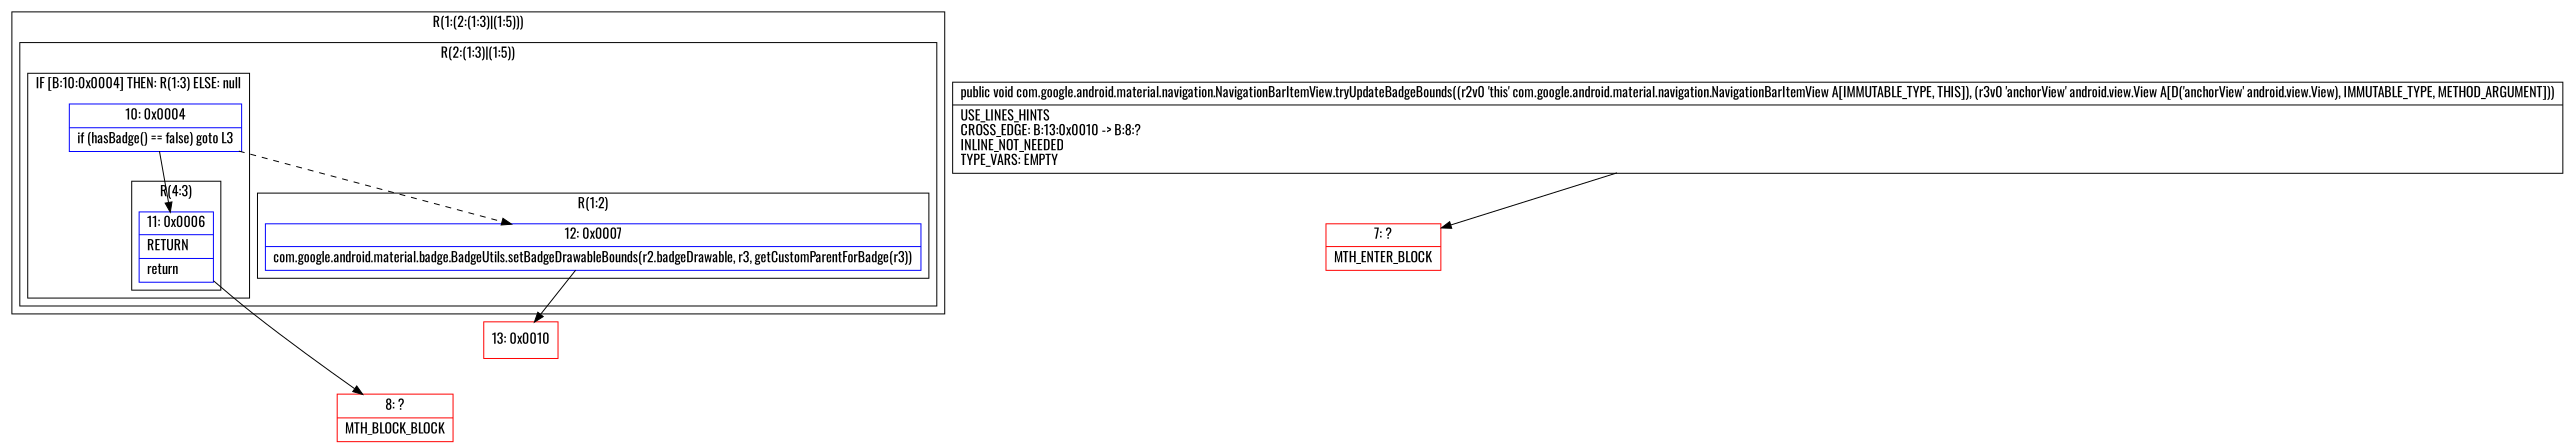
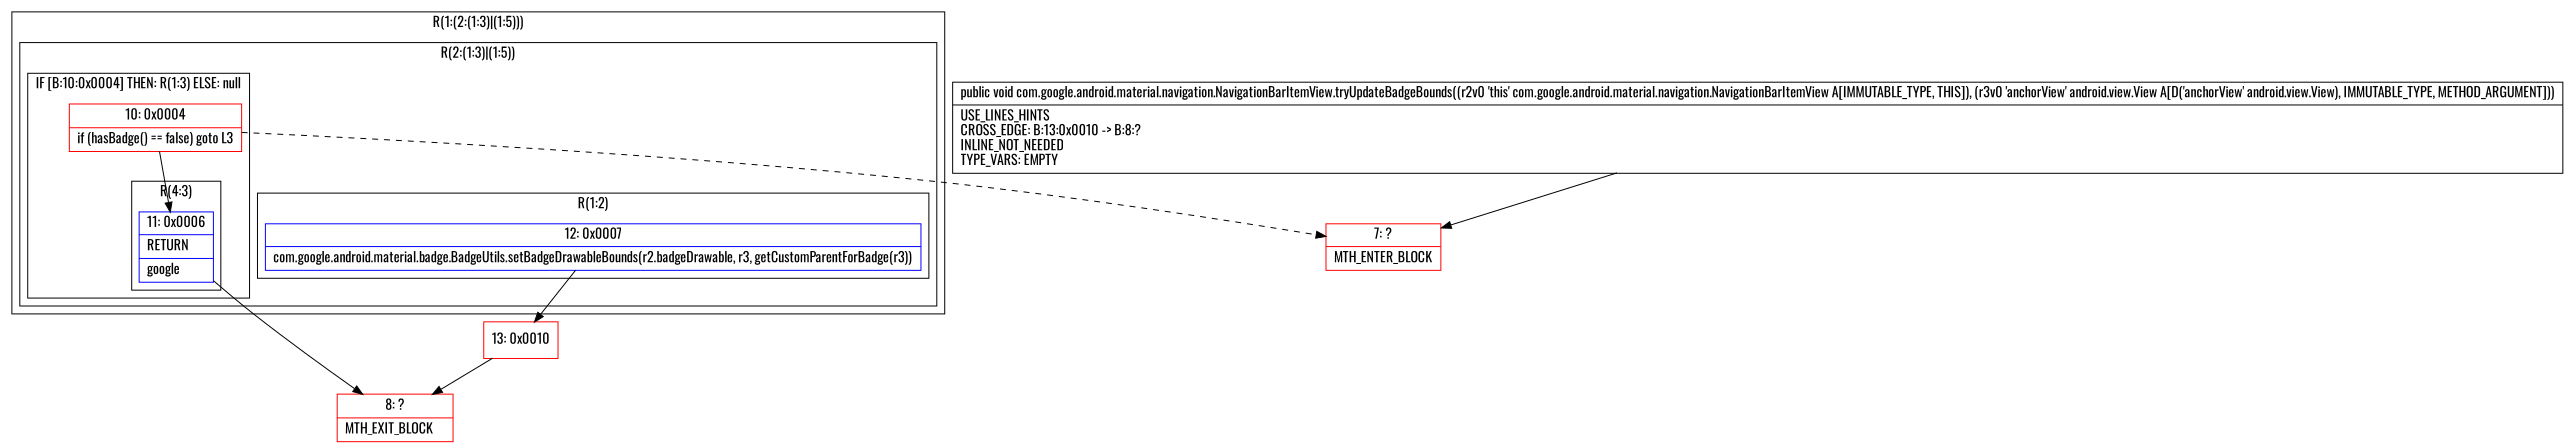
(155, 128) -> (155, 128)
(370, 186) -> (781, 167)
(163, 270) -> (164, 270)
none -> (467, 374)
(395, 429) -> (389, 429)
